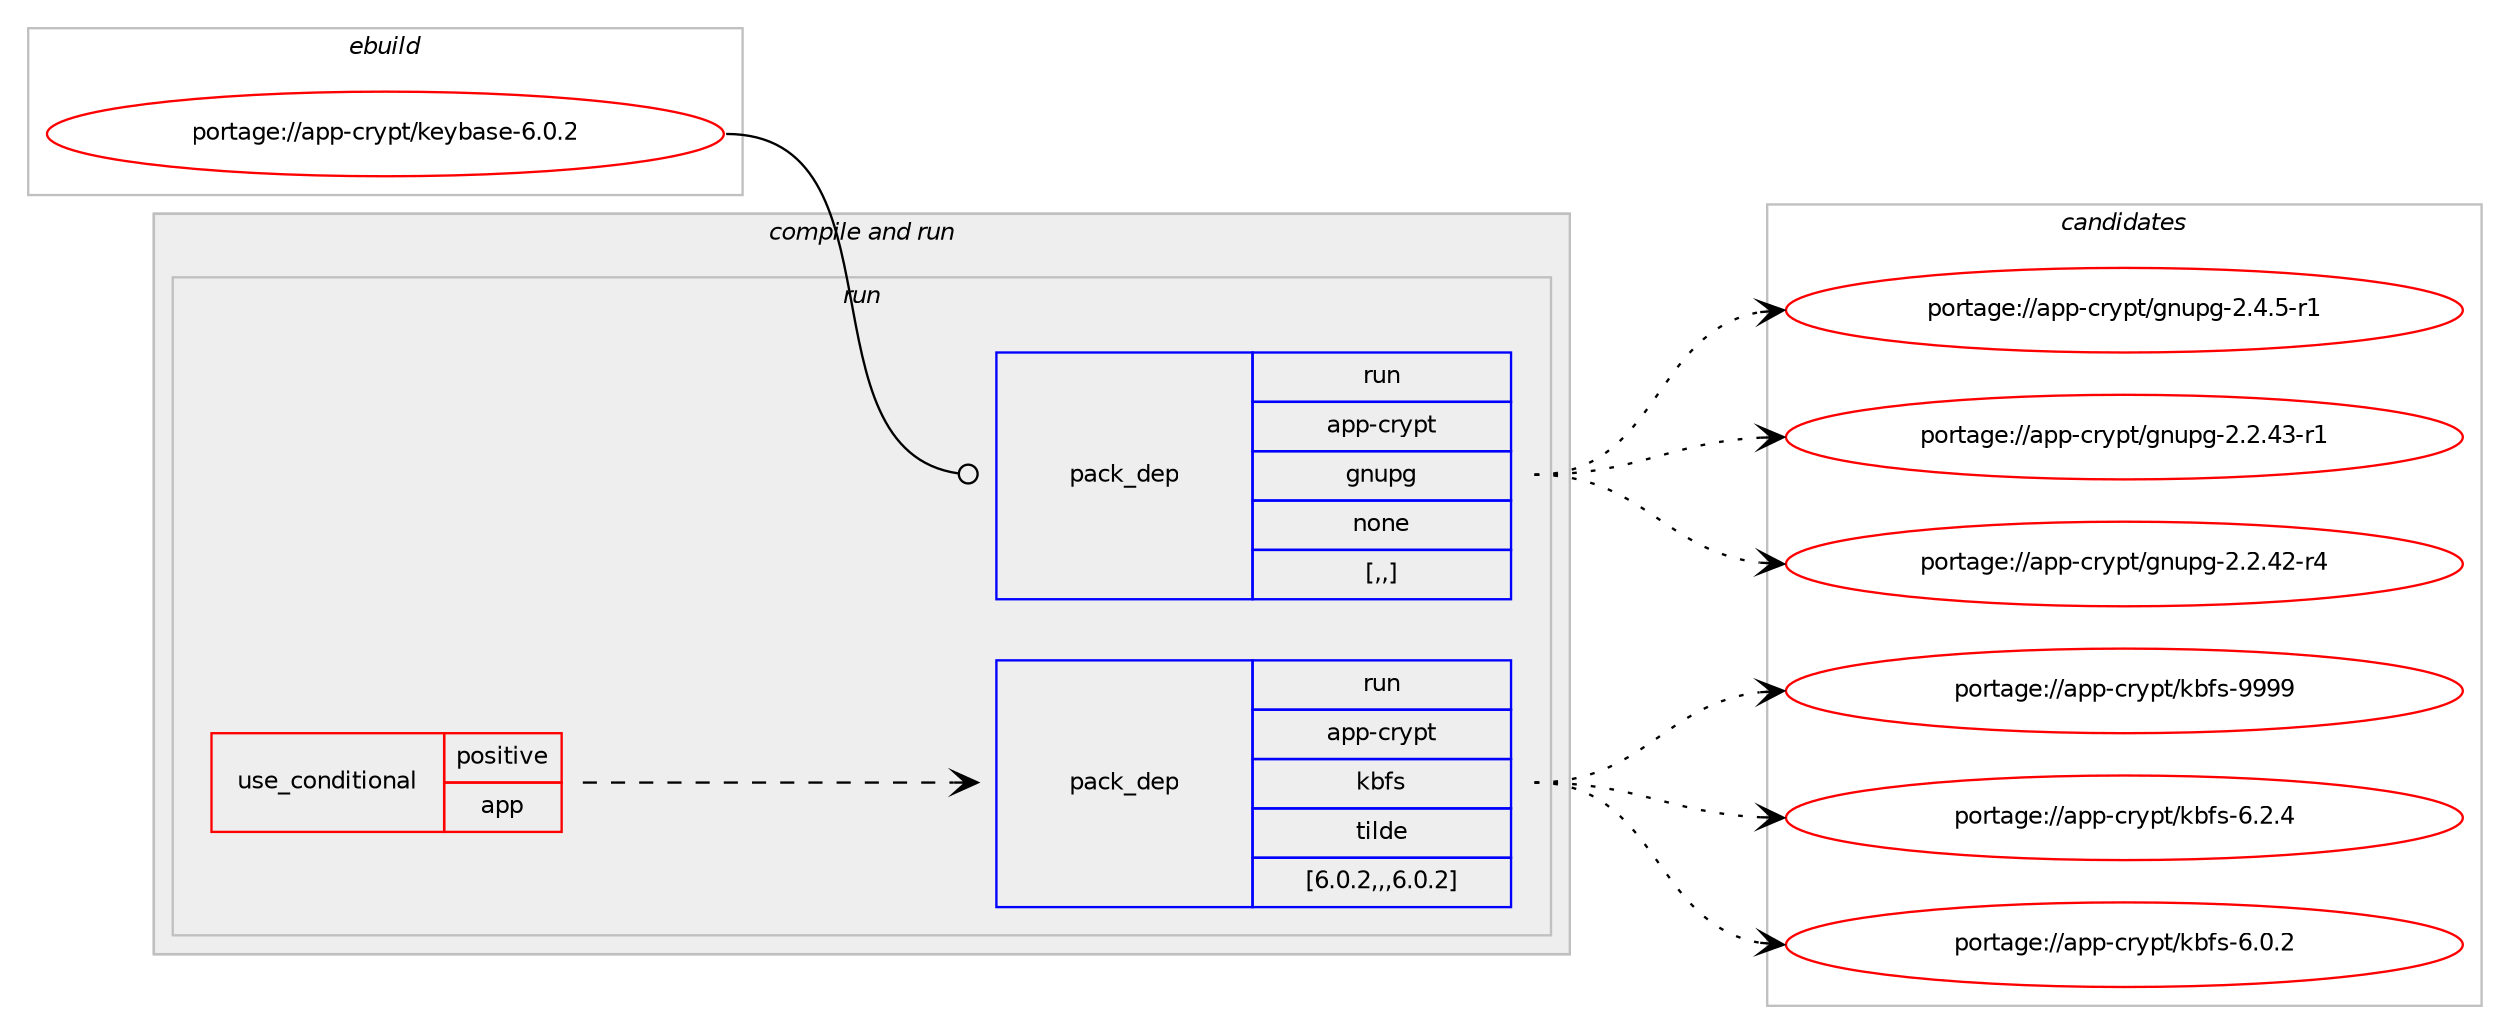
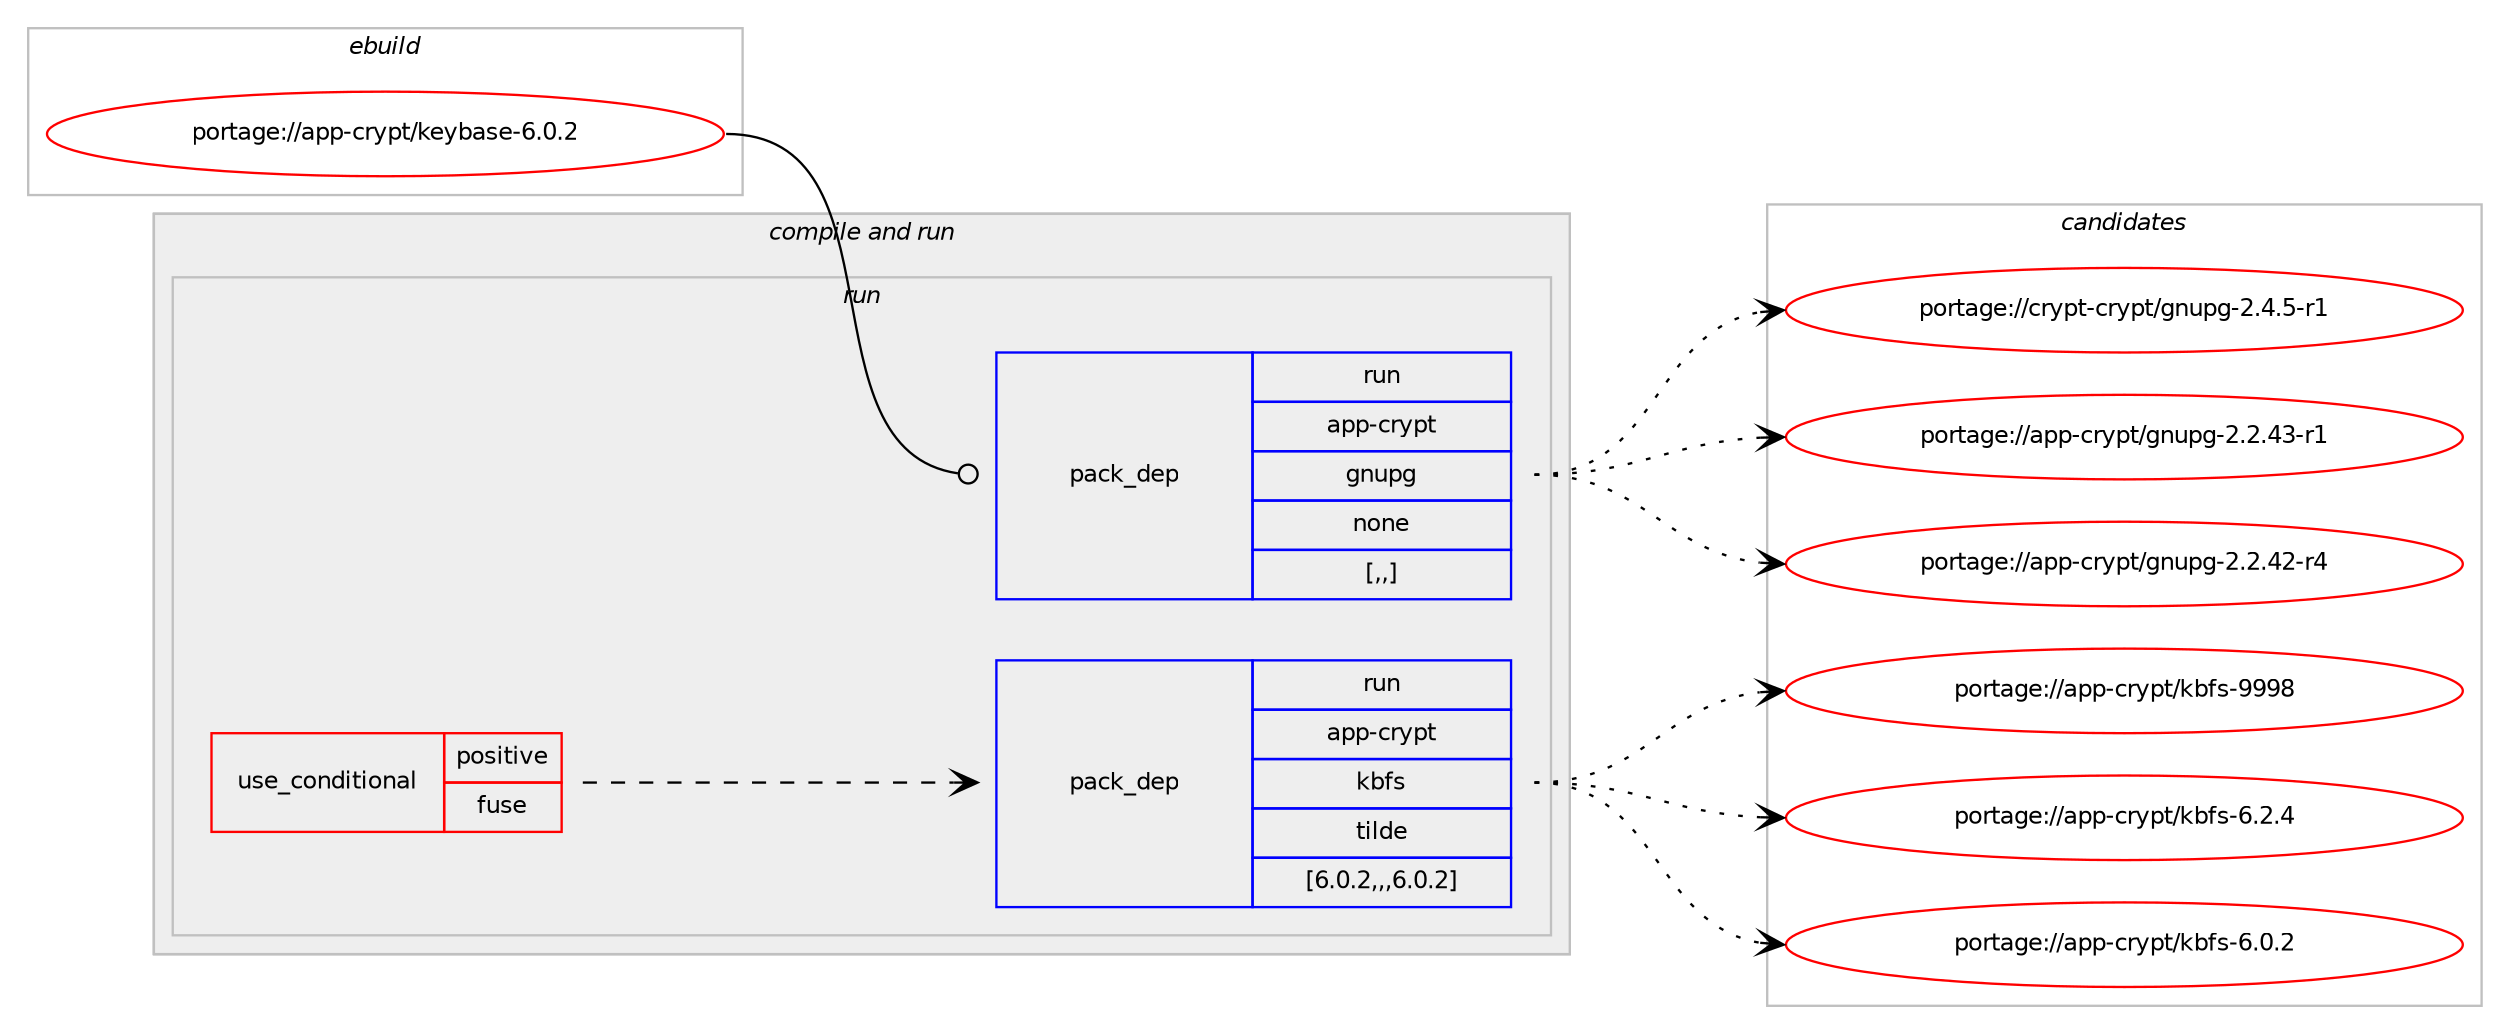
(2124, 310) -> (2124, 310)
(2124, 691) -> (2124, 691)
(503, 806) -> (503, 806)
